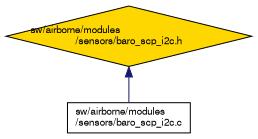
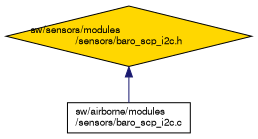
(129, 36) -> (129, 36)
